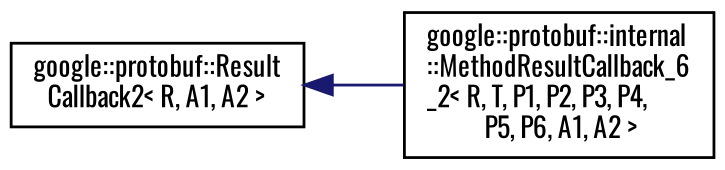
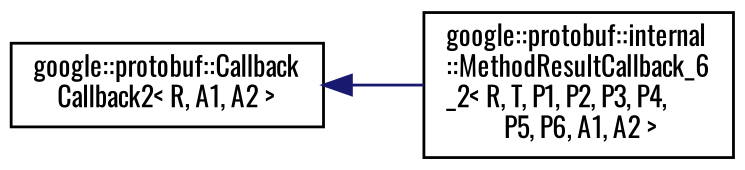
(158, 85) -> (167, 85)
